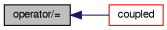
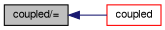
(37, 15) -> (36, 15)
